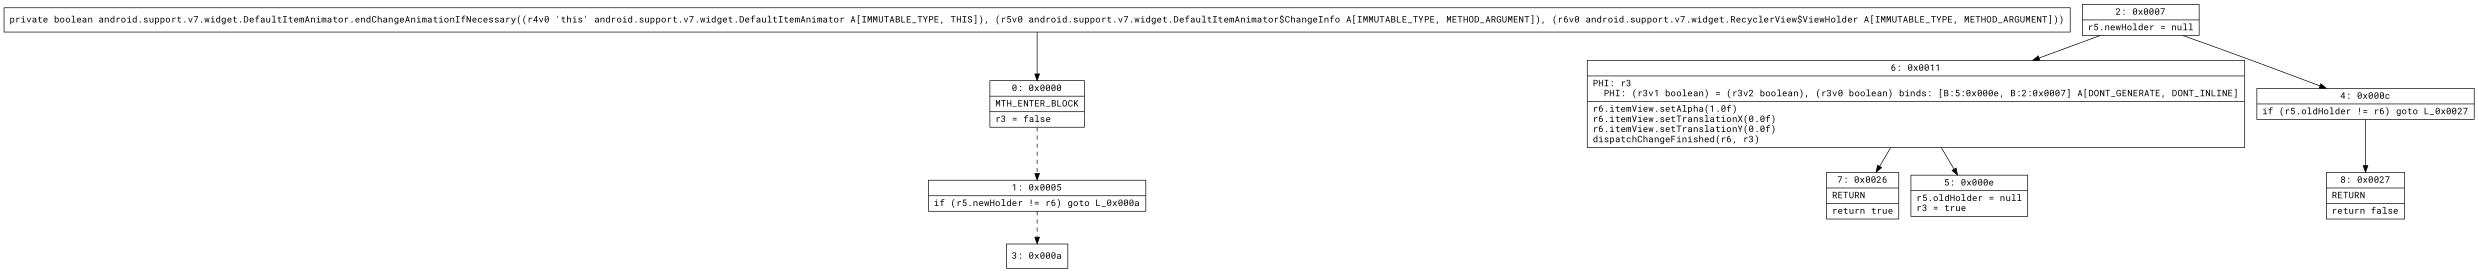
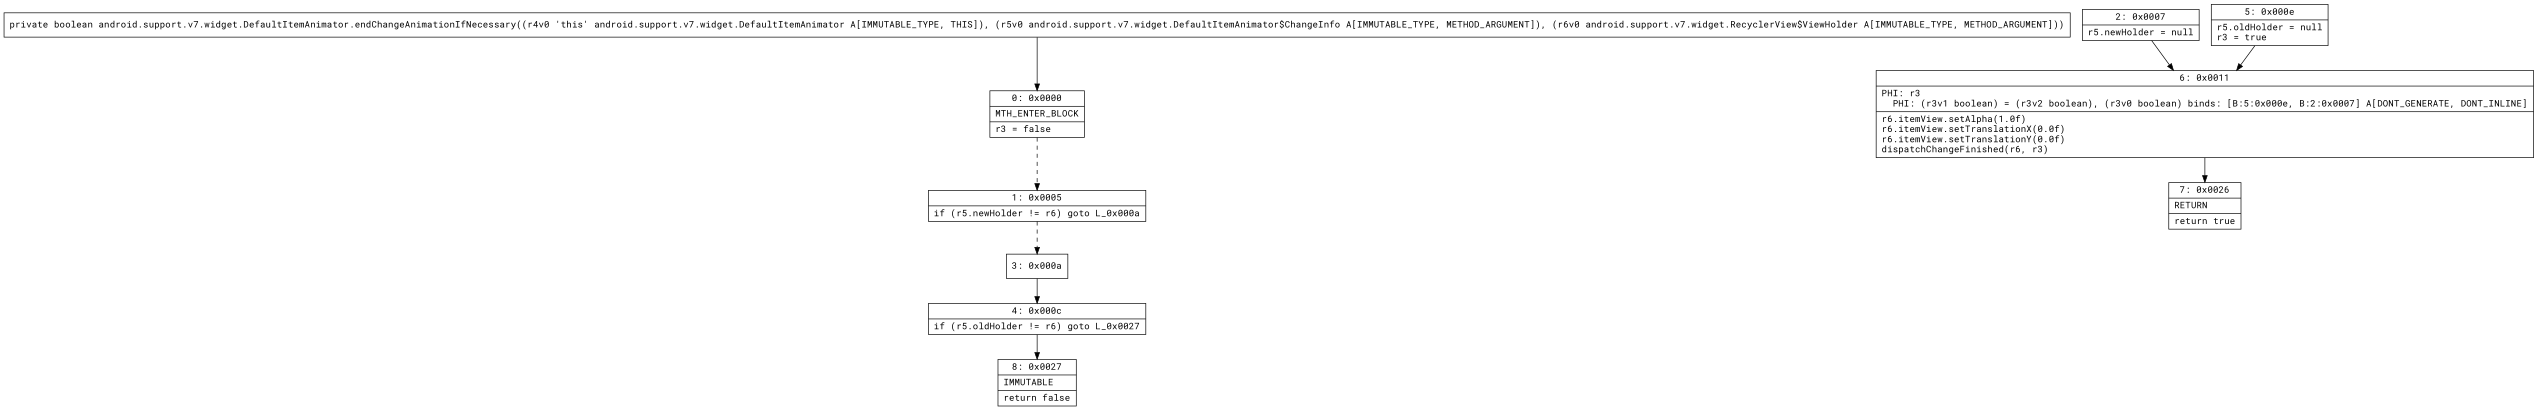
(2252, 60) -> (1037, 288)
(1948, 158) -> (2248, 55)
(2349, 195) -> (1029, 382)
